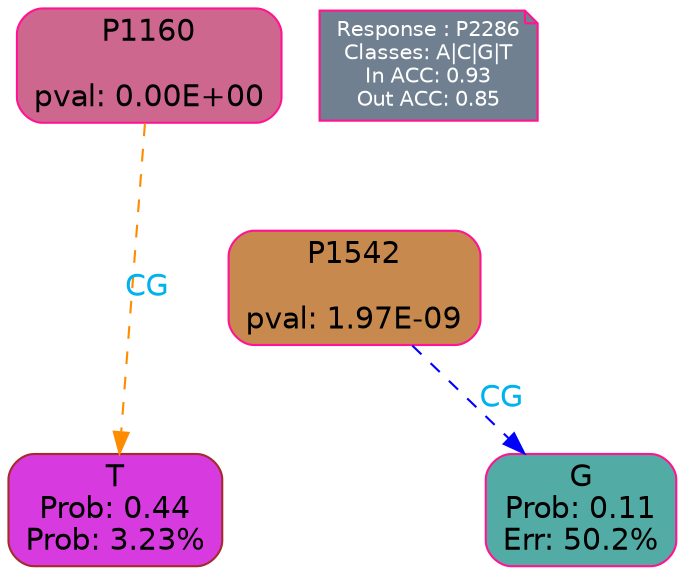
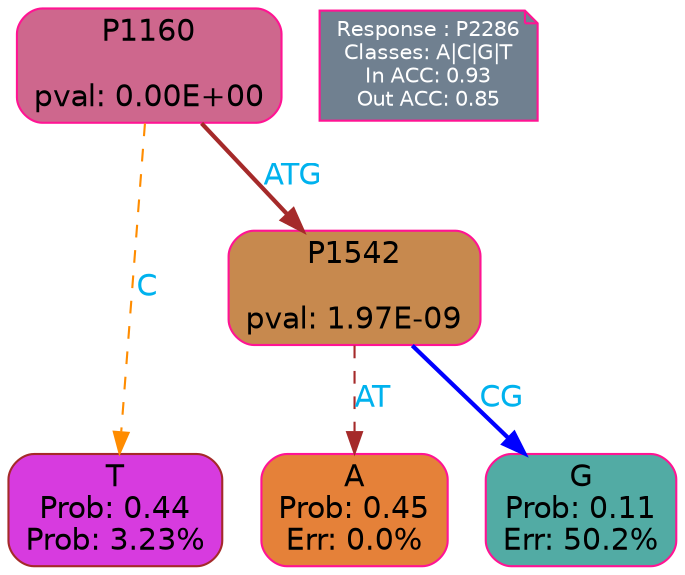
none -> (244, 169)
(147, 288) -> (147, 288)
(460, 392) -> (460, 392)
none -> (355, 510)
